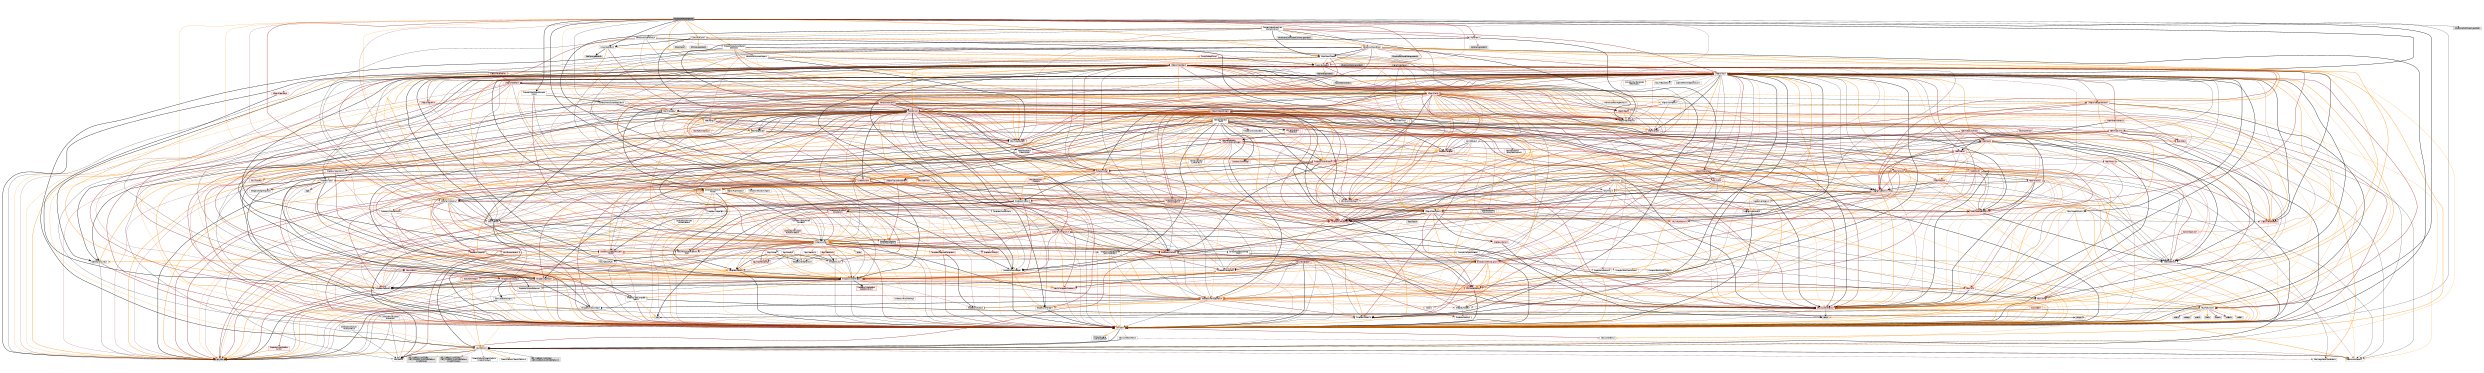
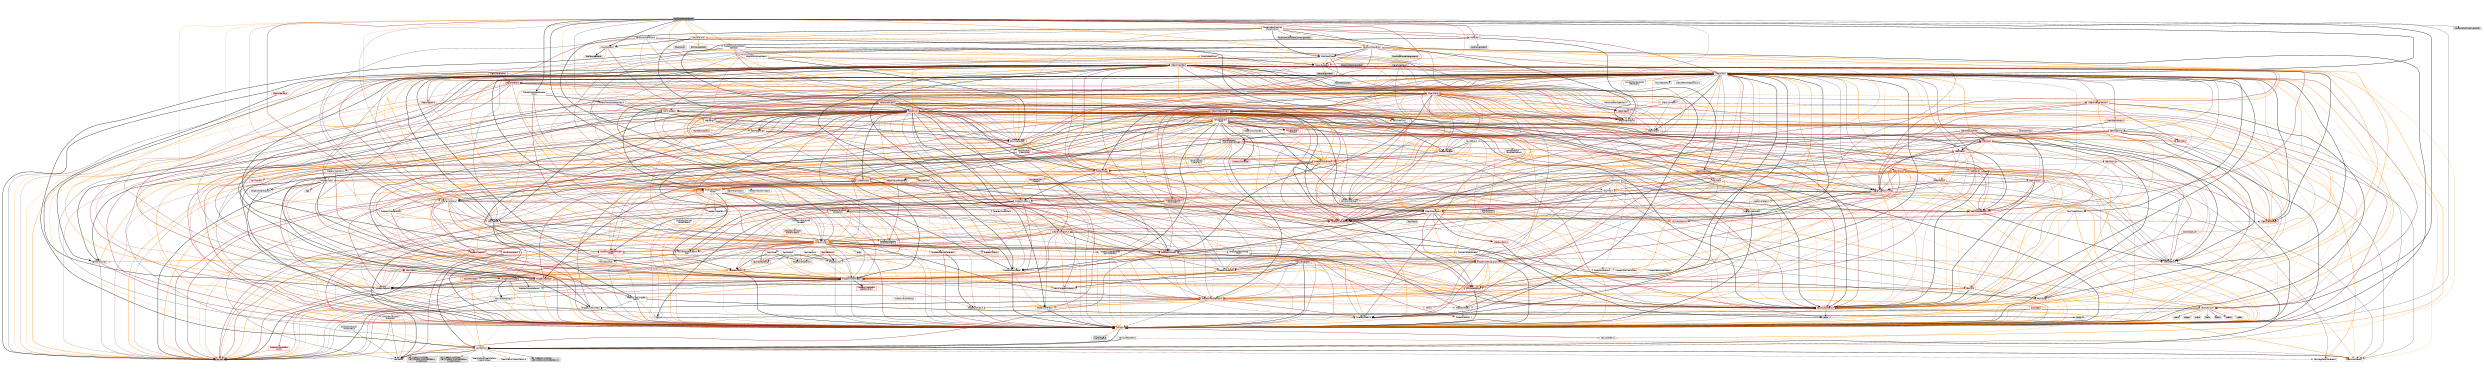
(983, 175) -> none
(1152, 196) -> none
